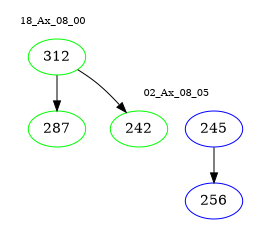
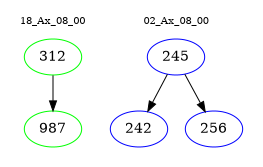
(109, 94) -> (160, 88)
(176, 94) -> (176, 22)
(57, 129) -> (53, 129)
(139, 129) -> (139, 129)
